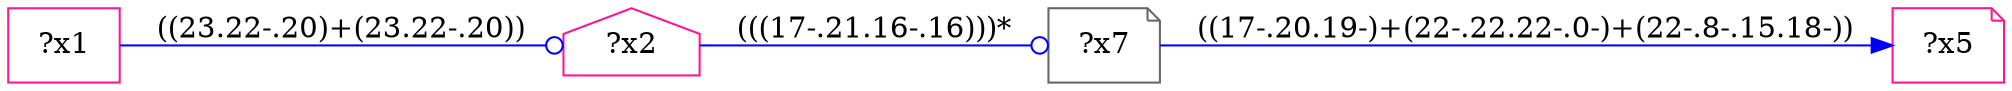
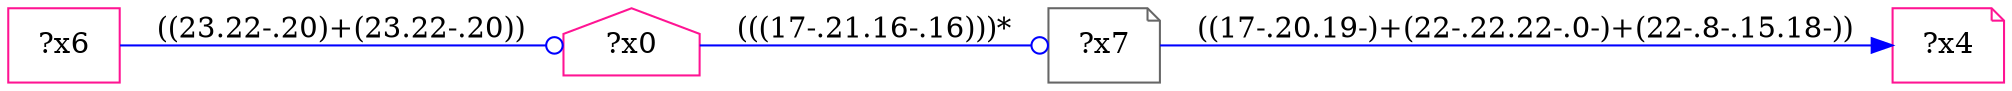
(64, 45) -> (64, 45)
(632, 45) -> (632, 45)
(1948, 45) -> (1948, 45)
